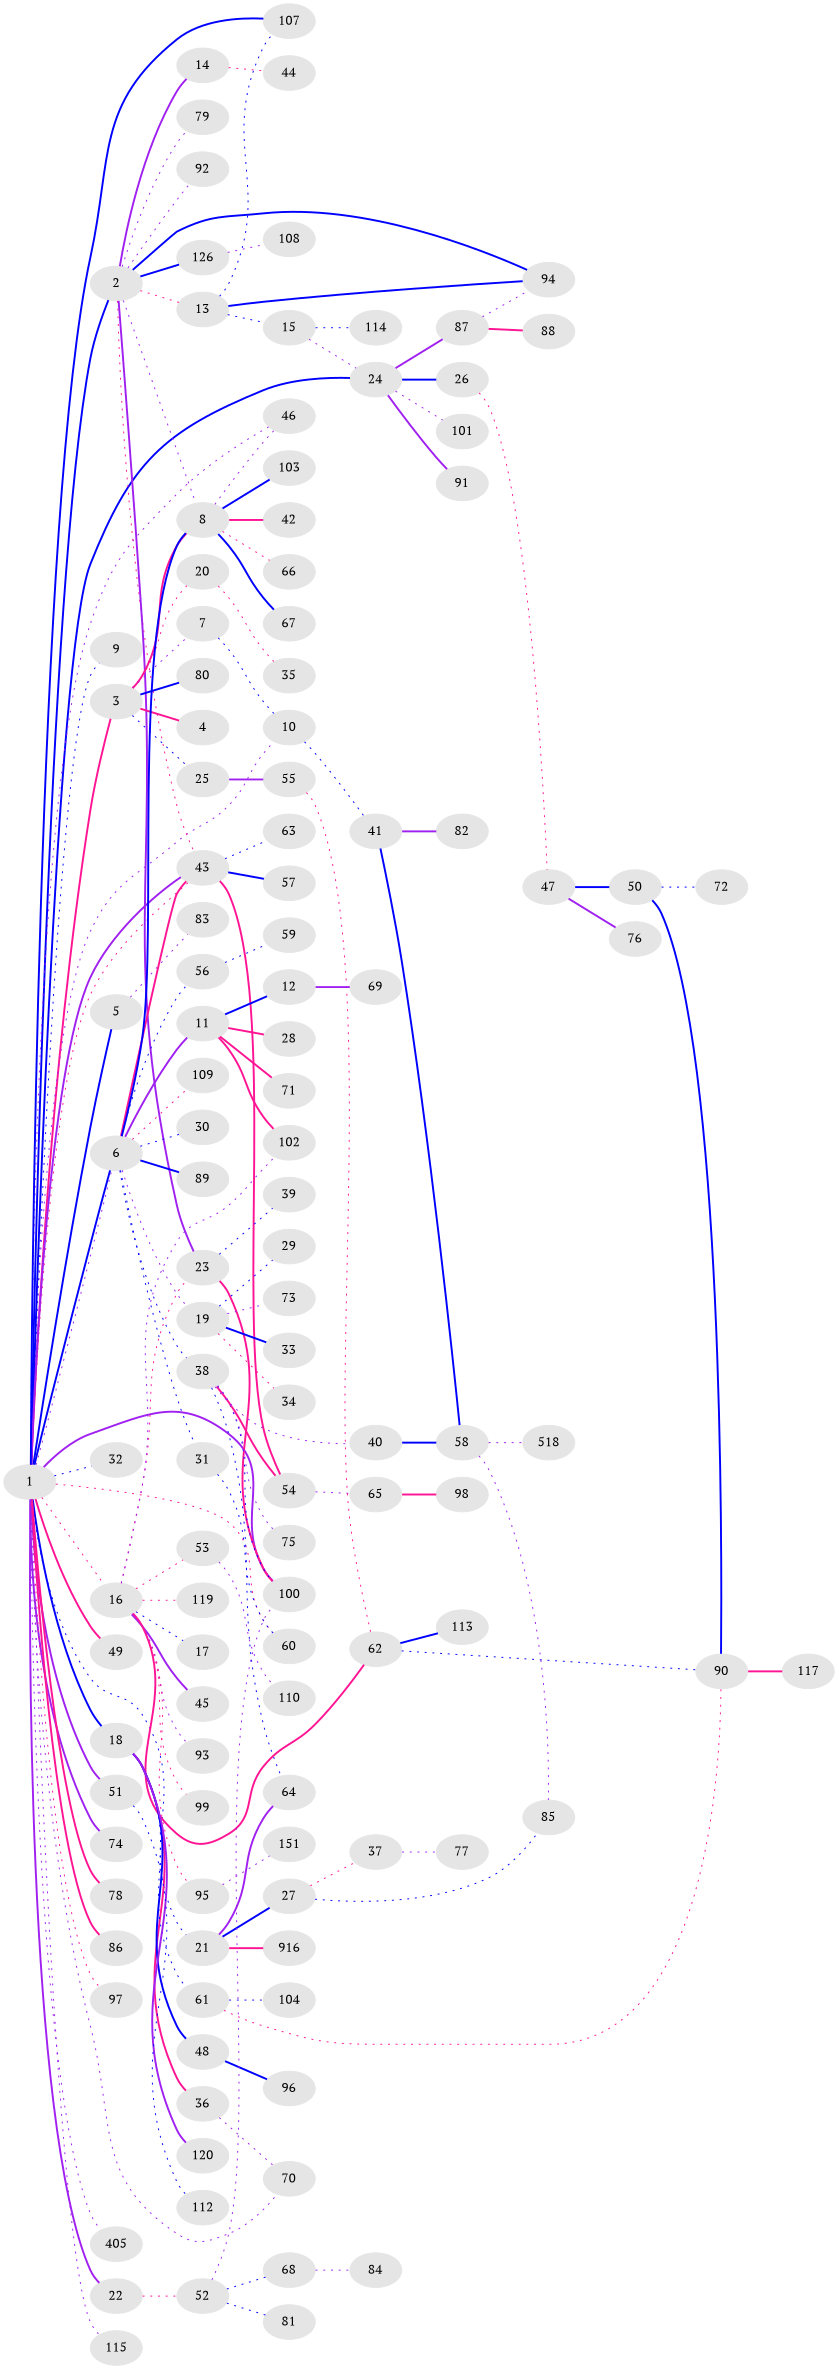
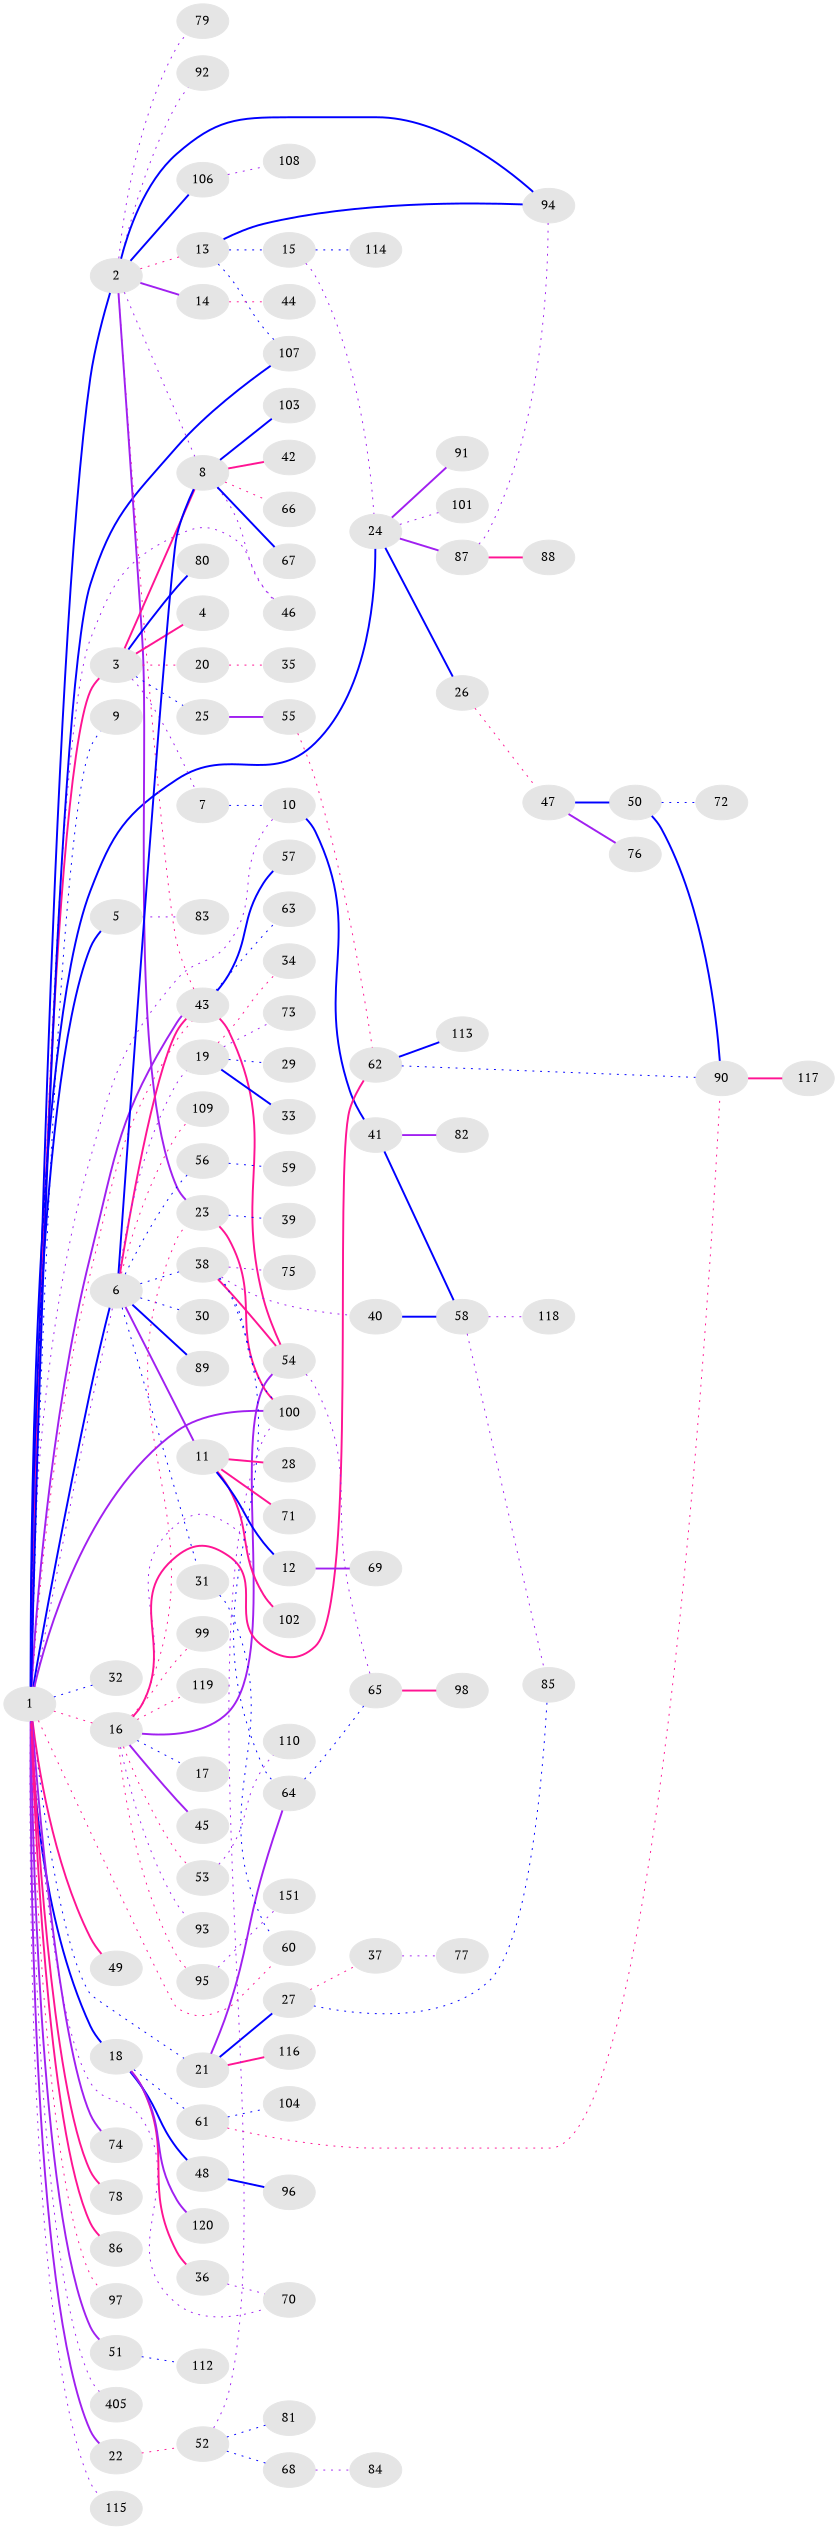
(203, 258) -> (203, 180)
(335, 778) -> (337, 968)
(549, 1443) -> (549, 1317)
none -> (253, 1589)
none -> (335, 1743)
(289, 1948) -> (289, 2052)
